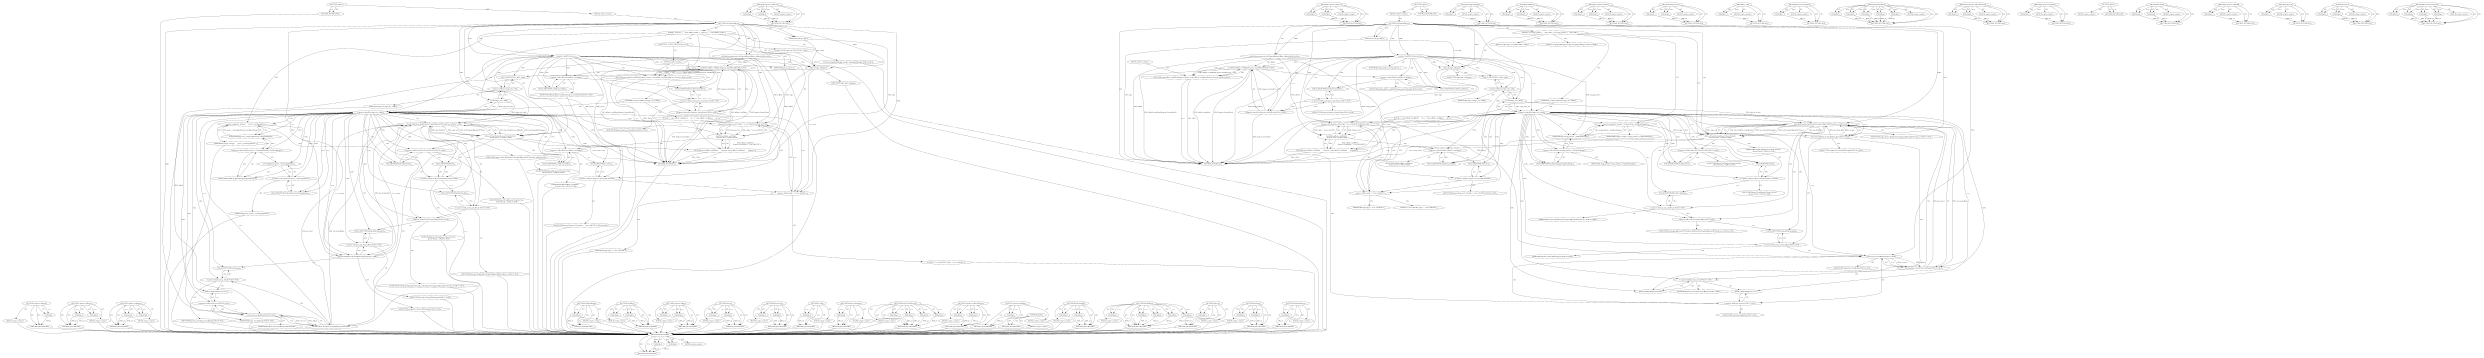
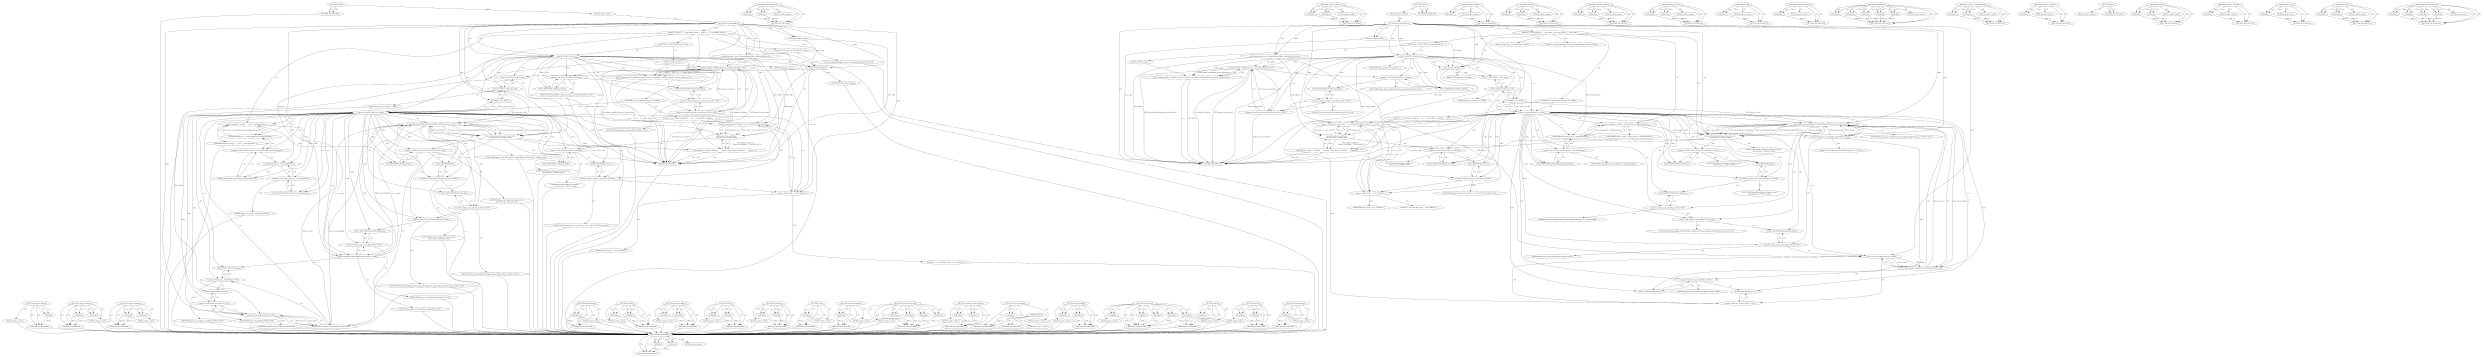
none -> (1425, 45)
(740, 51) -> (619, 50)
none -> (383, 84)
(1852, 268) -> none
(1740, 315) -> none
